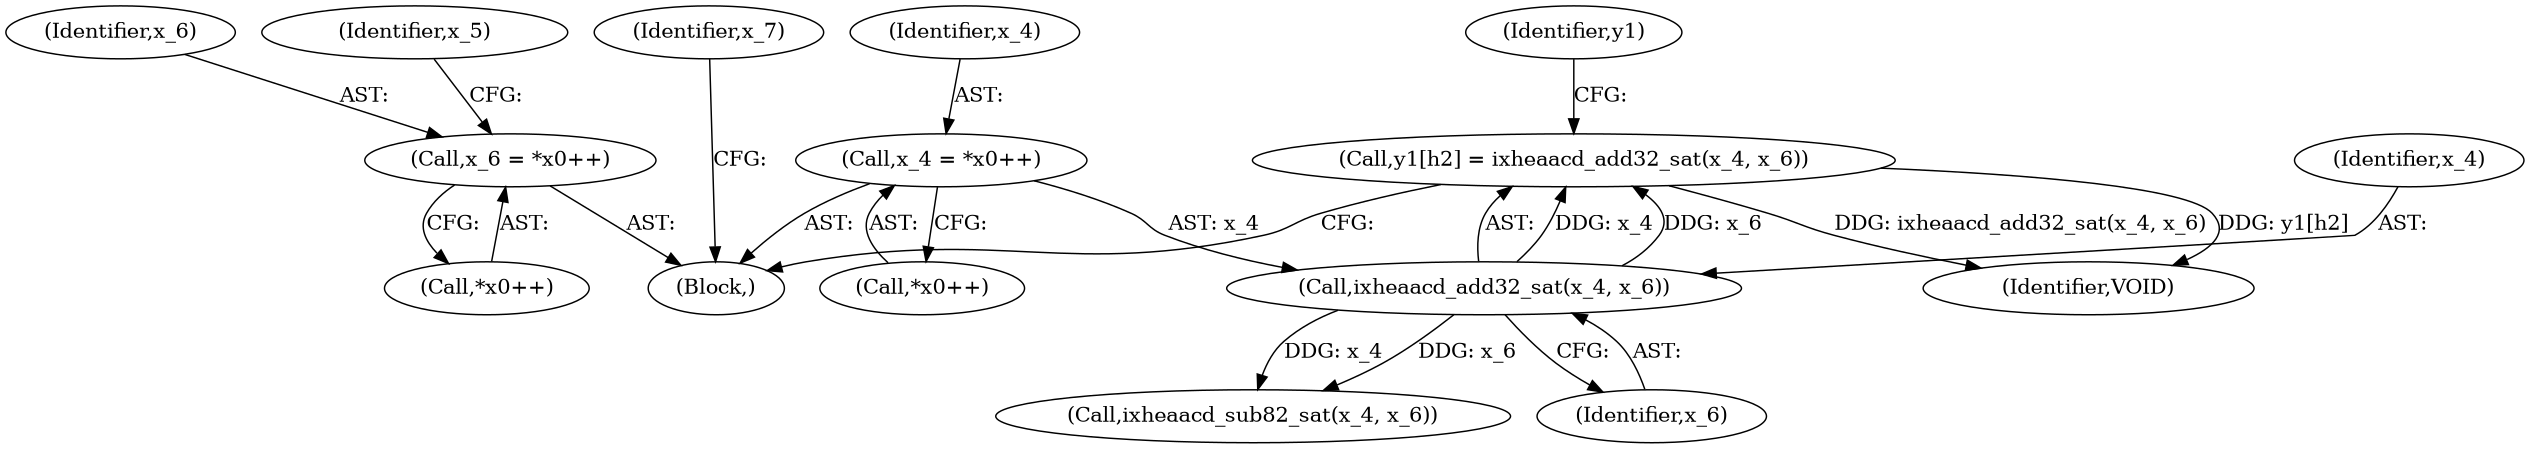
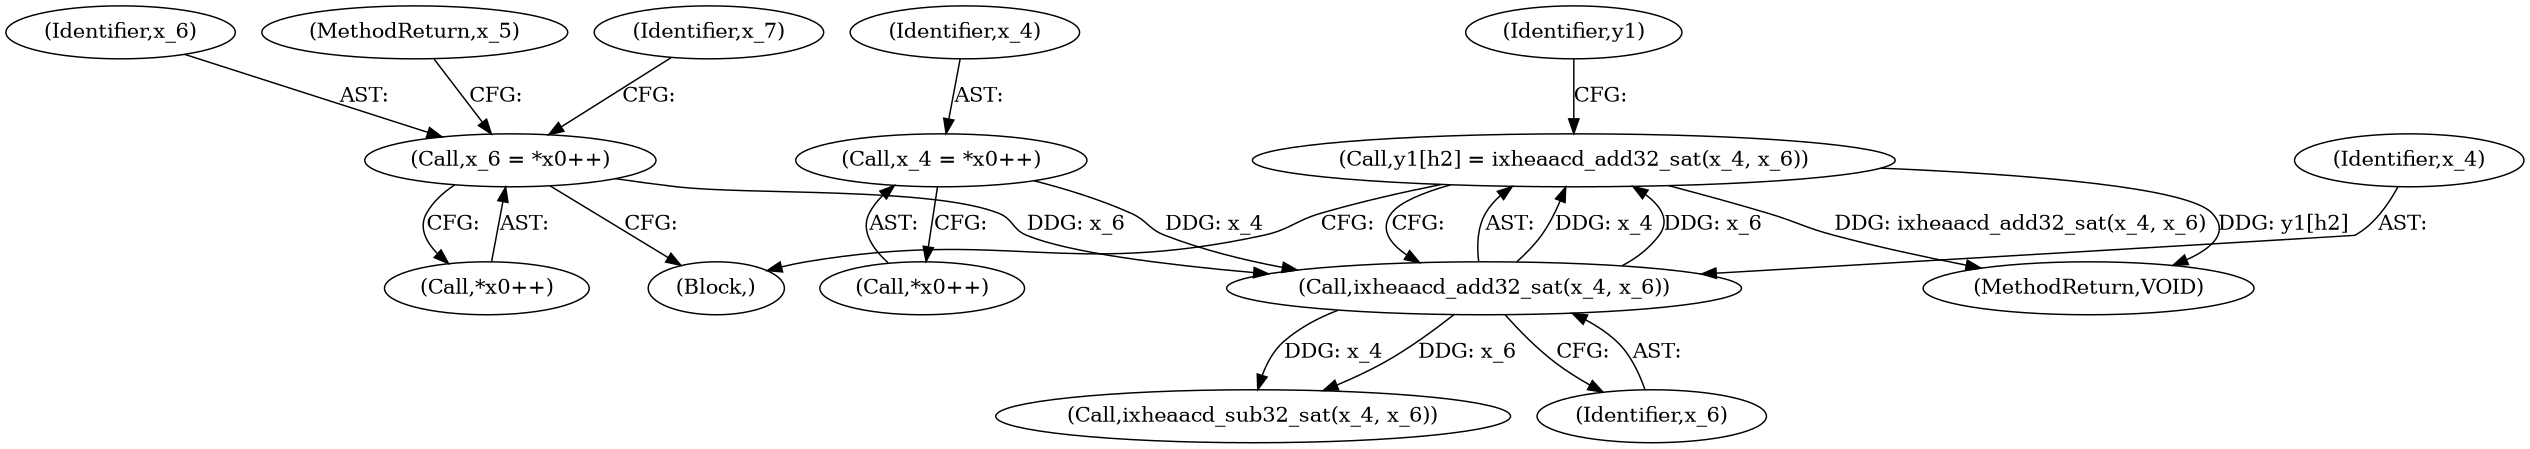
(415, 32) -> (415, 32)
(712, 153) -> (616, 92)
none -> (924, 199)
none -> (1397, 208)
(807, 212) -> none
(655, 224) -> (655, 224)
(1214, 224) -> (1214, 224)
(2089, 288) -> (2089, 288)
(1253, 416) -> (1253, 416)
